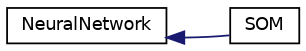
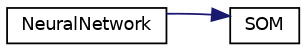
(207, 37) -> (189, 14)
